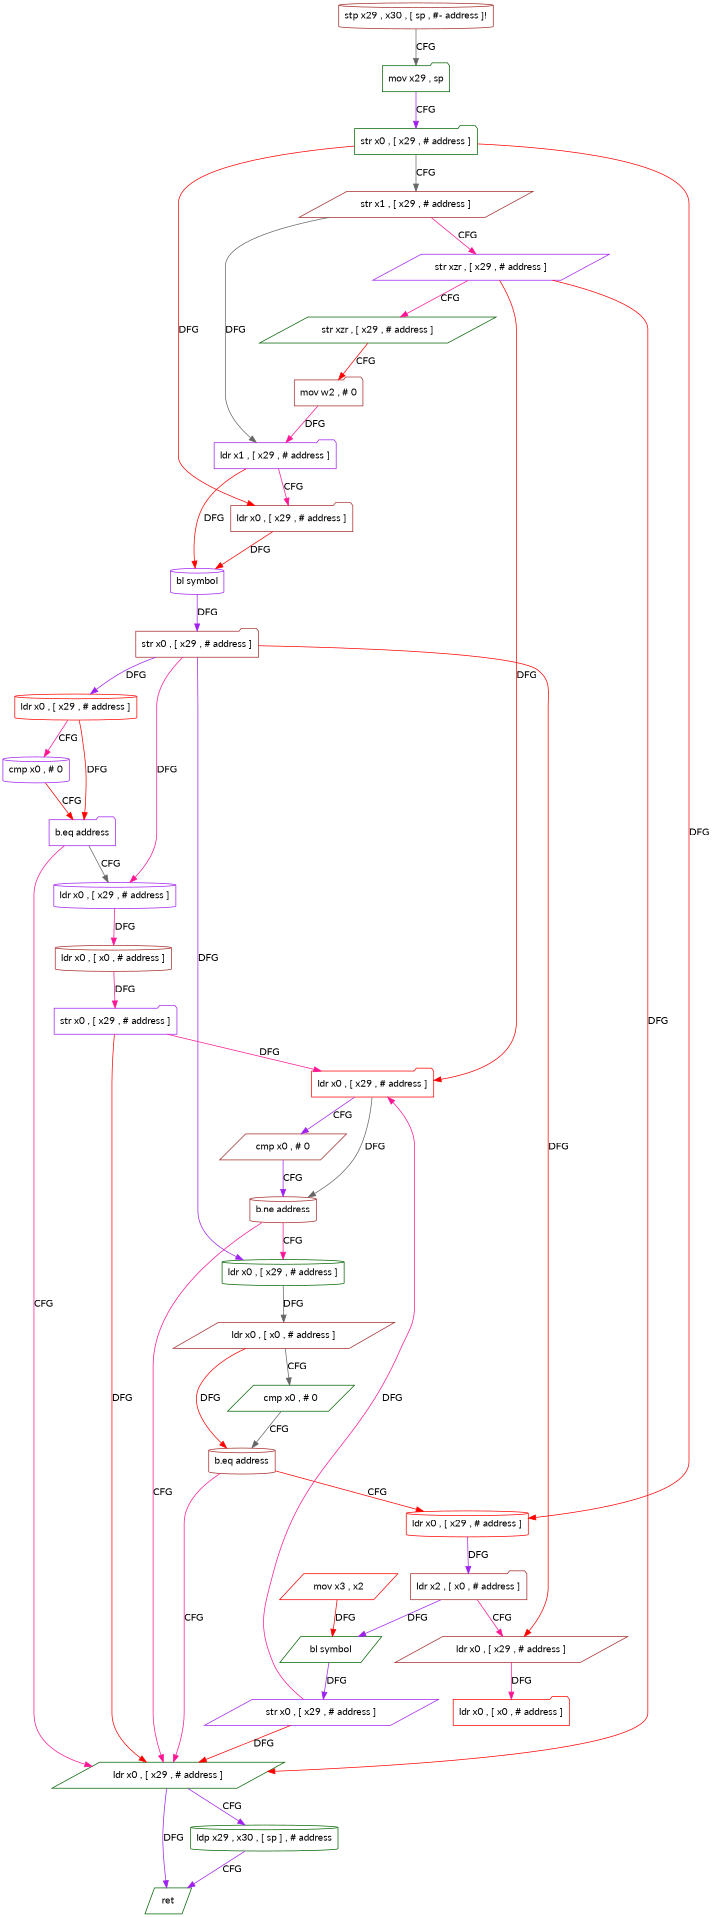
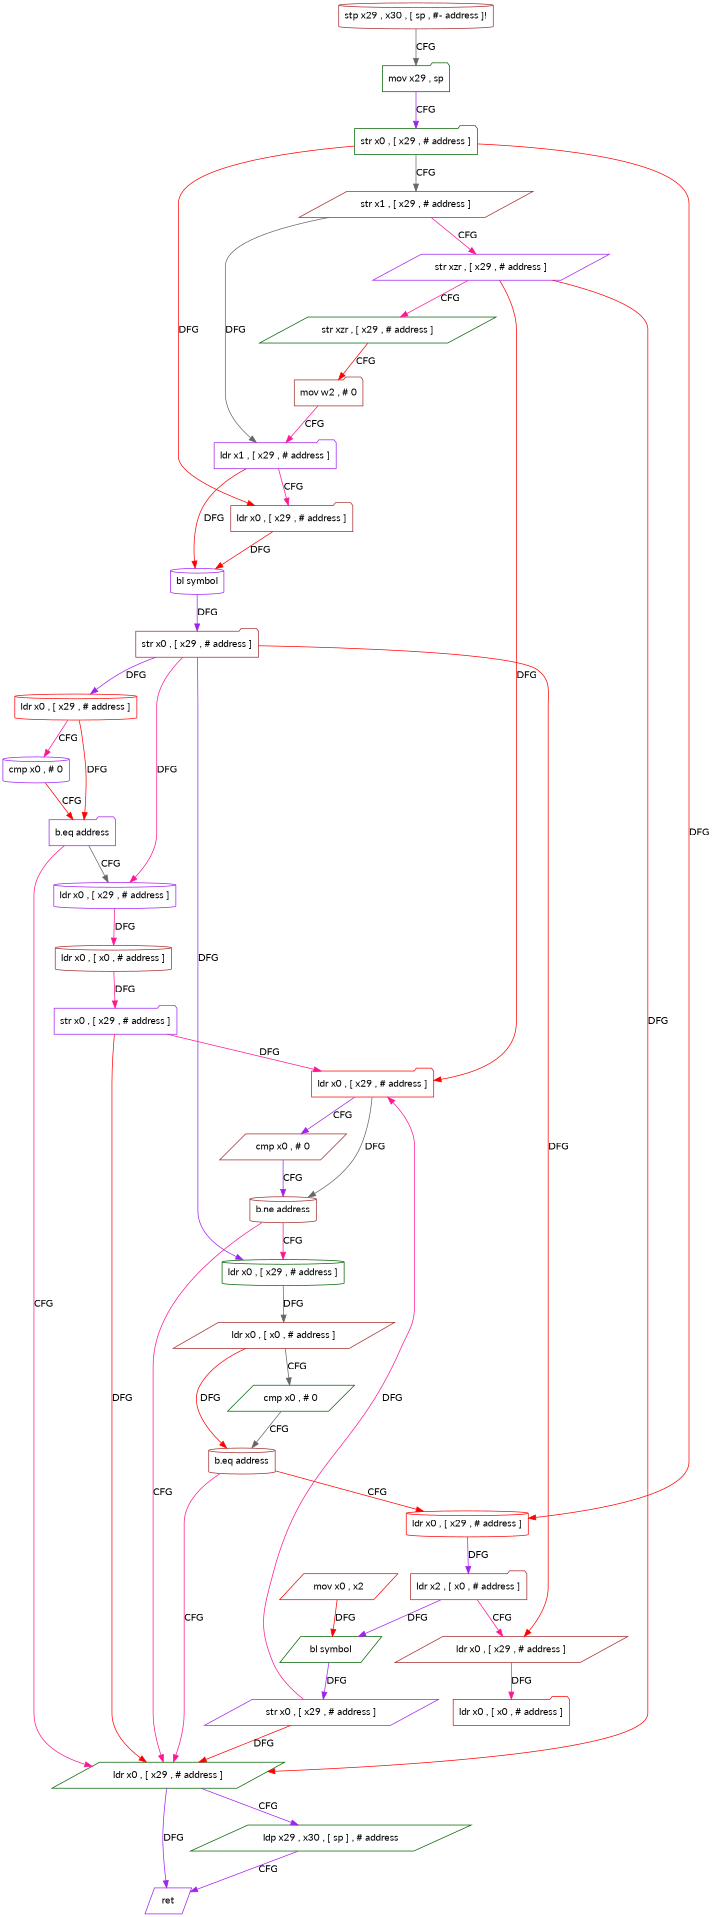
(315, 424) -> (315, 424)
(339, 1587) -> (339, 1587)
(264, 1838) -> (331, 1838)
(168, 1901) -> (168, 1901)
